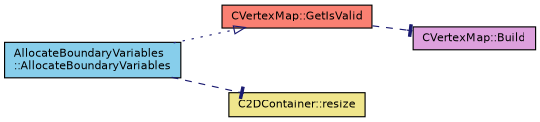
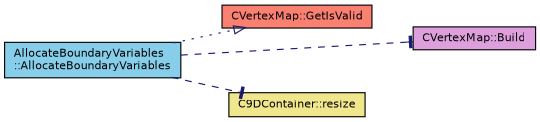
(390, 28) -> (294, 49)
(297, 105) -> (297, 105)
